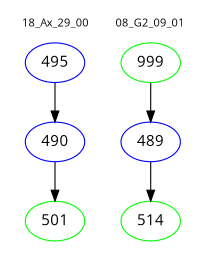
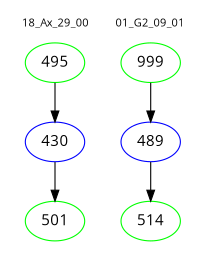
(151, 24) -> (151, 24)
(55, 63) -> (55, 63)
(55, 142) -> (55, 142)
